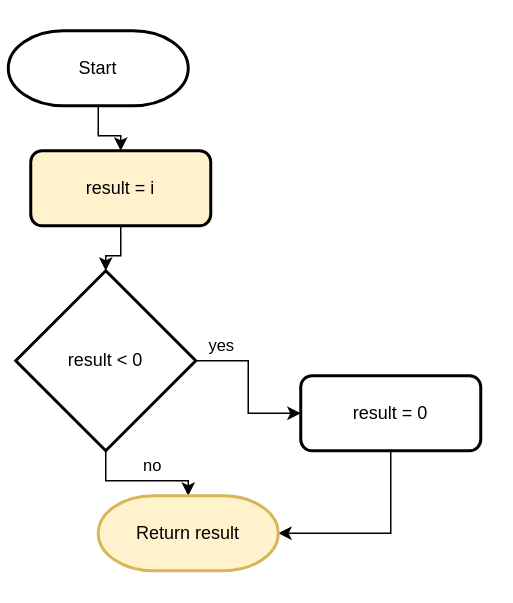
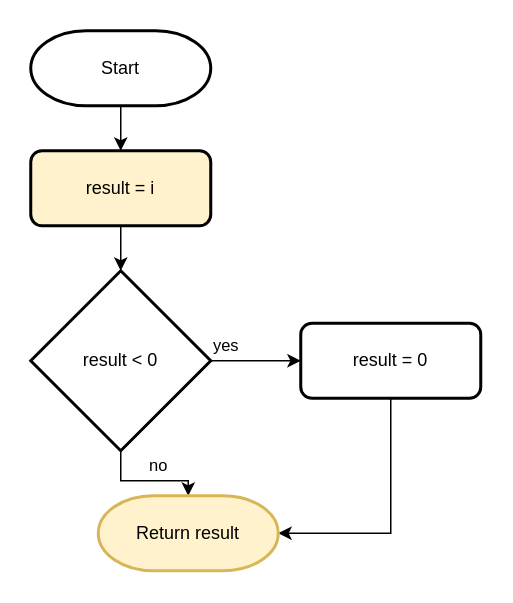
(98, 68) -> (121, 68)
(106, 361) -> (121, 361)
(391, 413) -> (391, 361)
